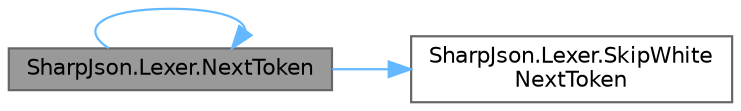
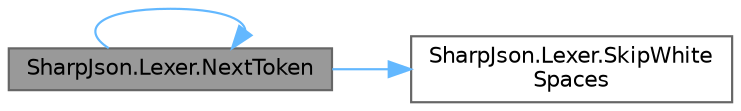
(572, 69) -> (572, 69)
